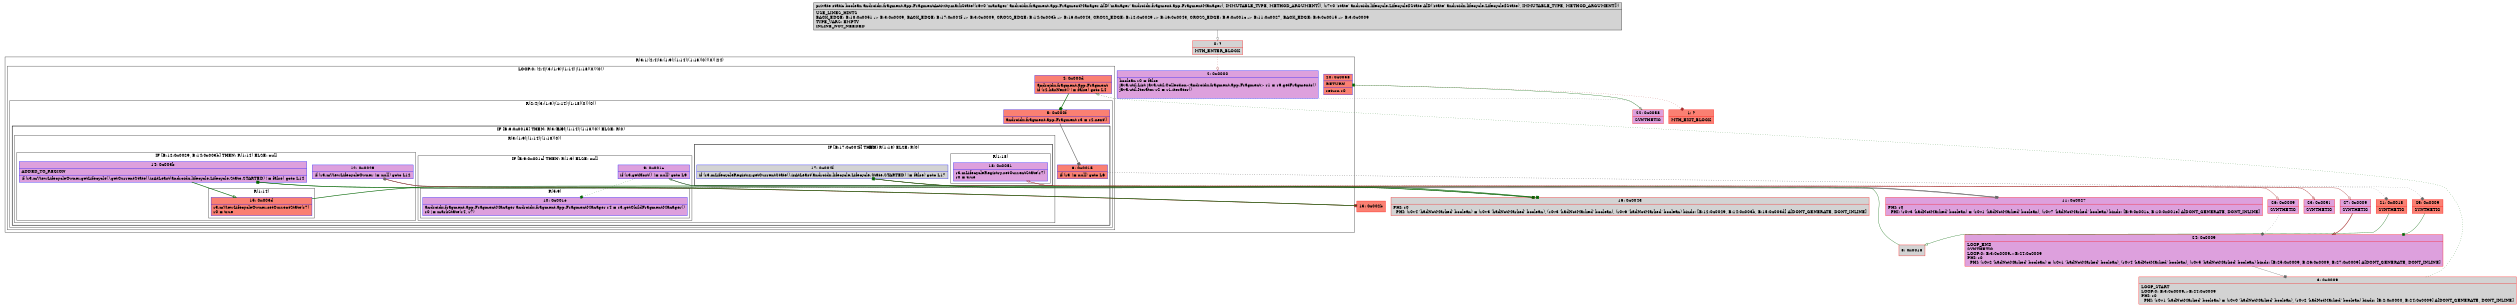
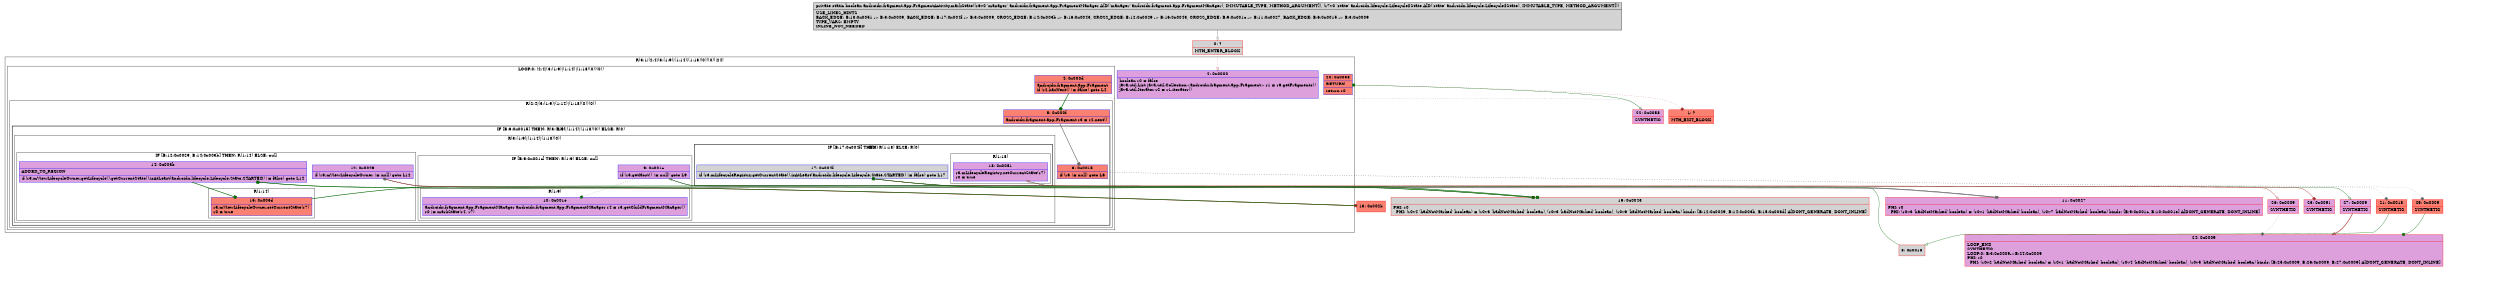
(1594, 186) -> (1594, 186)
(1689, 186) -> (1689, 186)
(215, 190) -> (215, 190)
(555, 192) -> (555, 192)
(2328, 291) -> none
